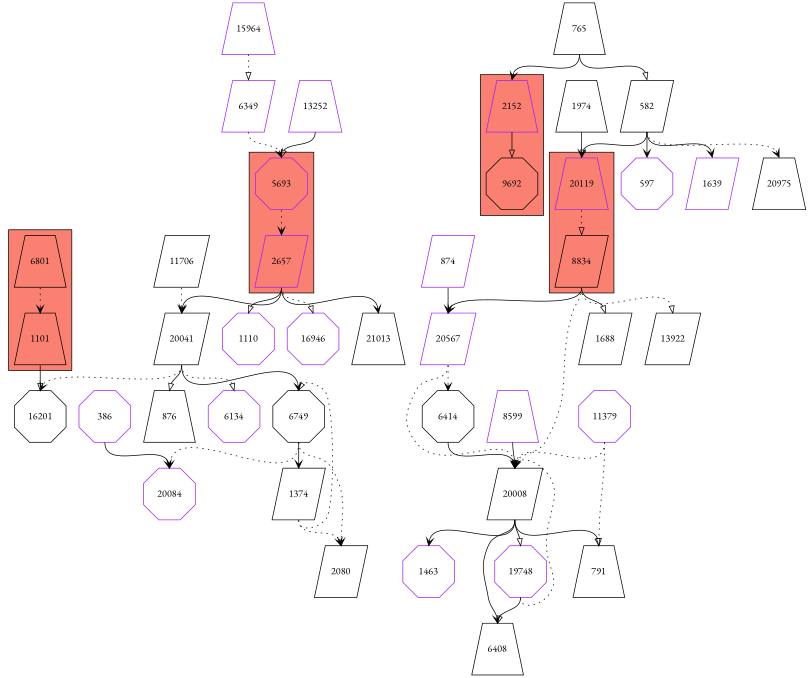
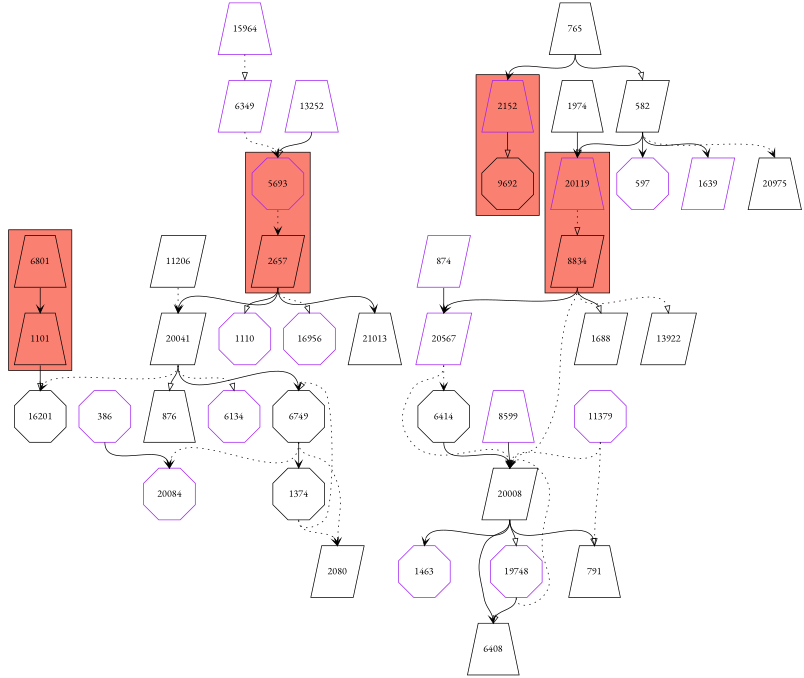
(182, 261) -> (178, 261)
(281, 261) -> (278, 261)
(40, 297) -> (40, 297)
(313, 339) -> (309, 339)
(299, 494) -> (299, 494)
